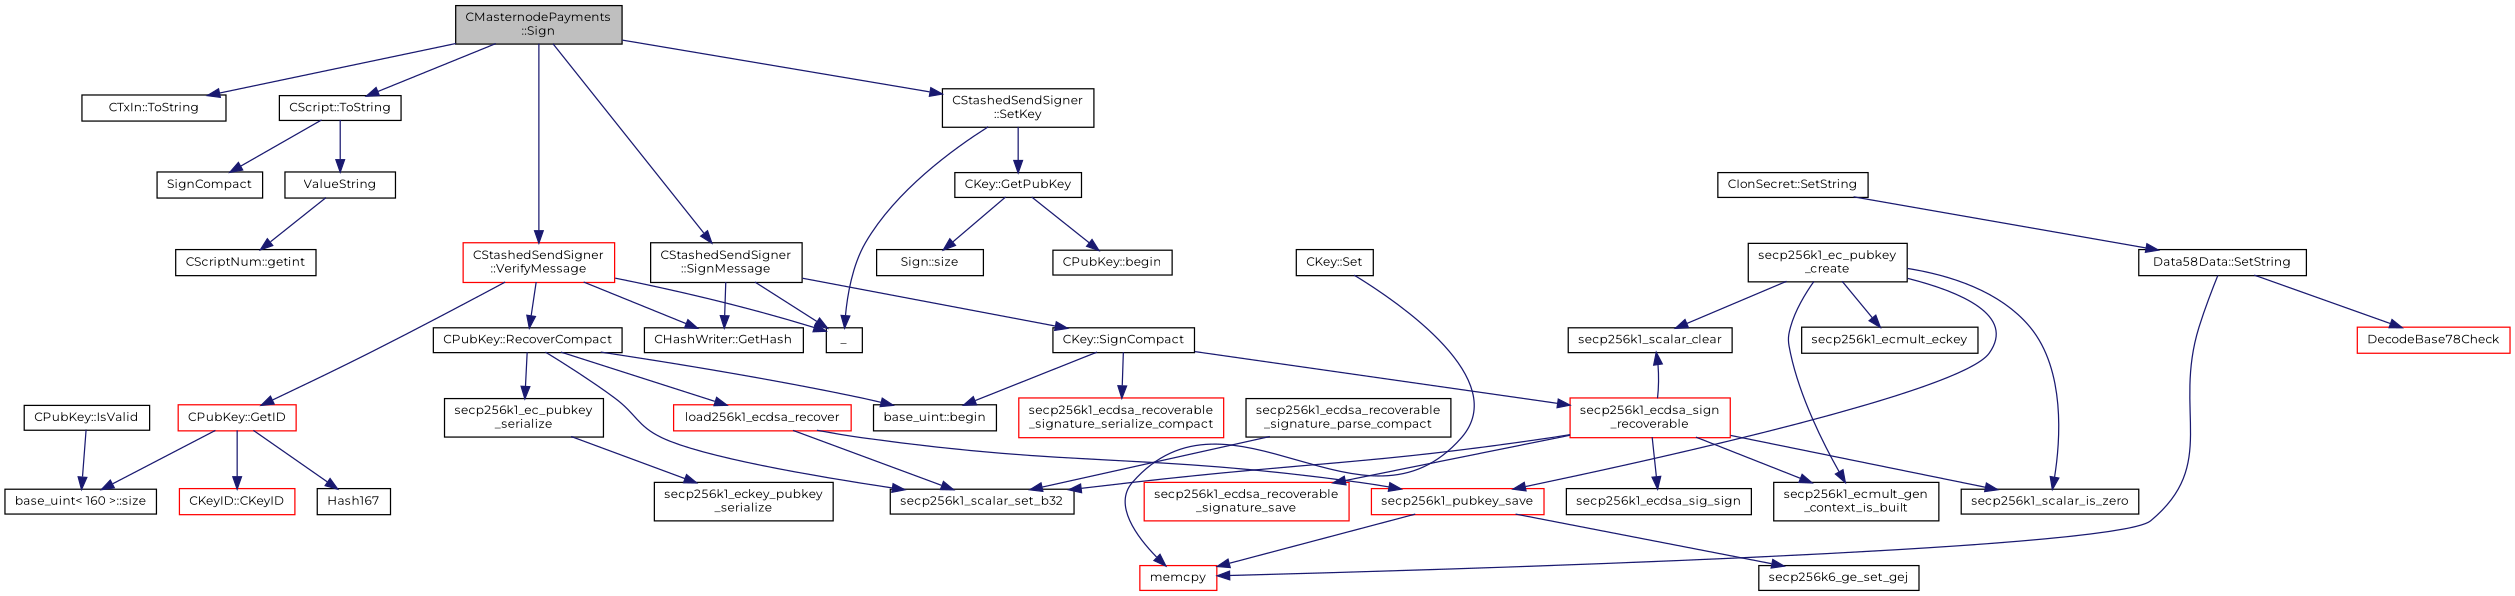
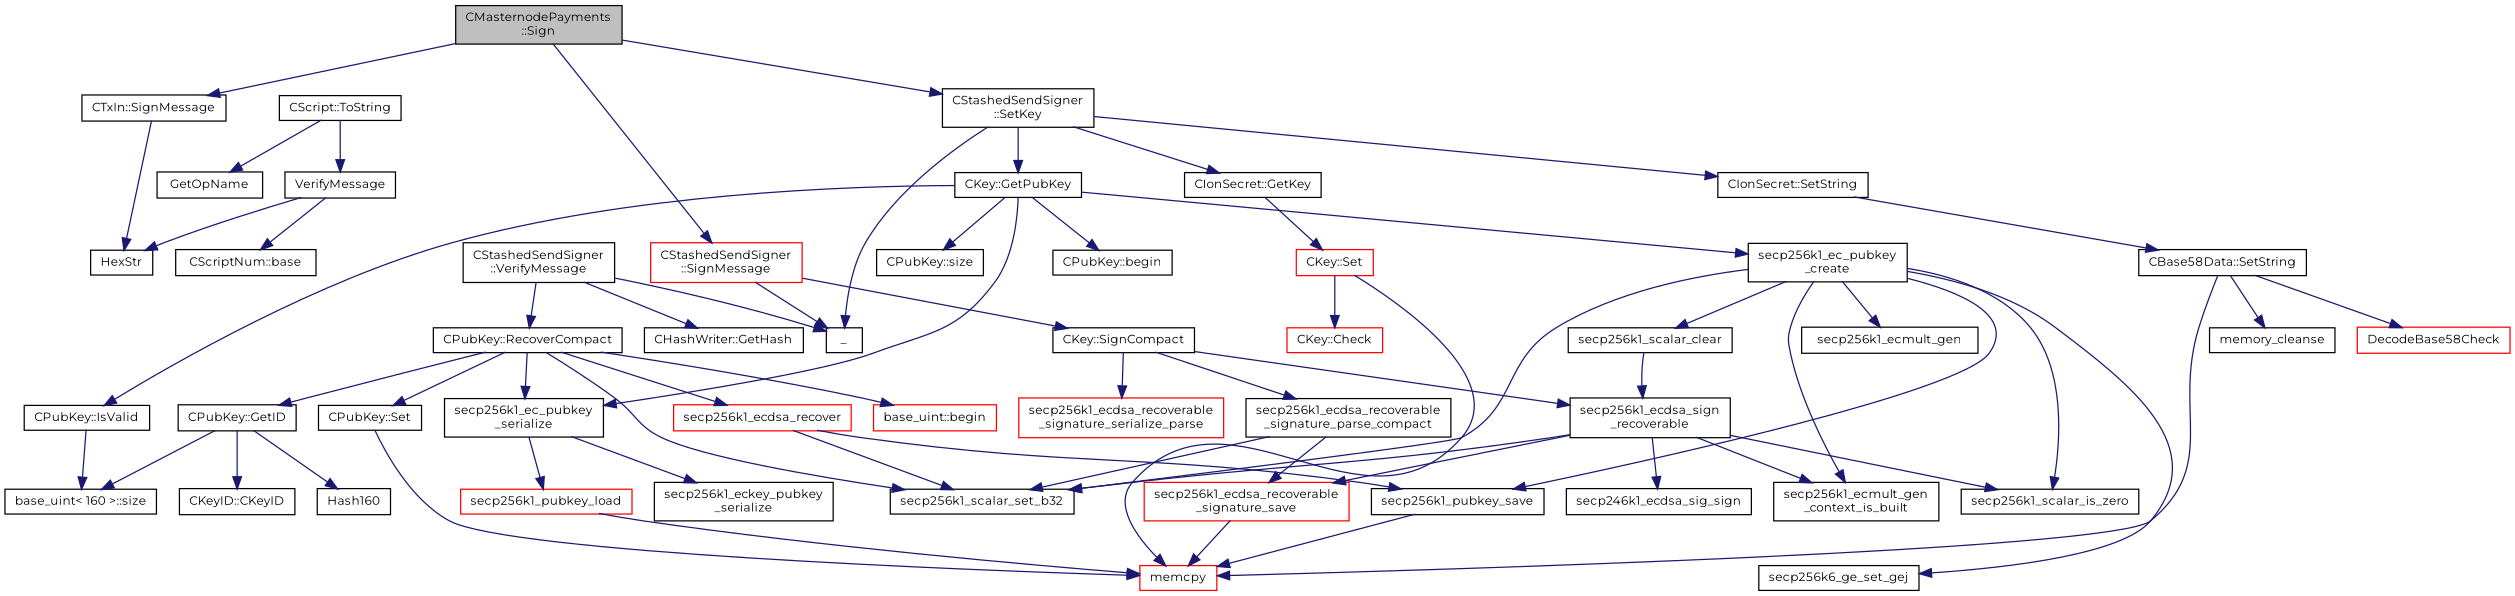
(437, 68) -> none
(154, 108) -> (154, 108)
(539, 137) -> none
none -> (1400, 146)
(210, 185) -> (210, 185)
(340, 185) -> (340, 185)
none -> (1253, 185)
none -> (1409, 222)
none -> (517, 227)
none -> (122, 263)
(246, 263) -> (246, 263)
(539, 263) -> (539, 263)
(726, 263) -> (726, 263)
(930, 263) -> (930, 263)
(1335, 263) -> (1335, 263)
(2223, 263) -> (2223, 263)
(725, 295) -> none
none -> (1335, 340)
(1890, 340) -> (1890, 340)
none -> (2272, 340)
(2434, 340) -> (2434, 340)
(390, 343) -> (388, 377)
none -> (860, 357)
(1036, 376) -> (1220, 374)
(1659, 381) -> (1642, 369)
(237, 418) -> (237, 418)
none -> (370, 418)
(762, 418) -> (762, 418)
(935, 418) -> (935, 418)
(1121, 418) -> (1121, 418)
(1650, 418) -> (1650, 418)
none -> (1427, 444)
none -> (1307, 452)
(237, 502) -> (237, 502)
(354, 502) -> (354, 502)
none -> (546, 502)
(1458, 502) -> (1458, 502)
(1659, 502) -> (1659, 502)
none -> (1214, 539)
(1644, 539) -> (2165, 438)
